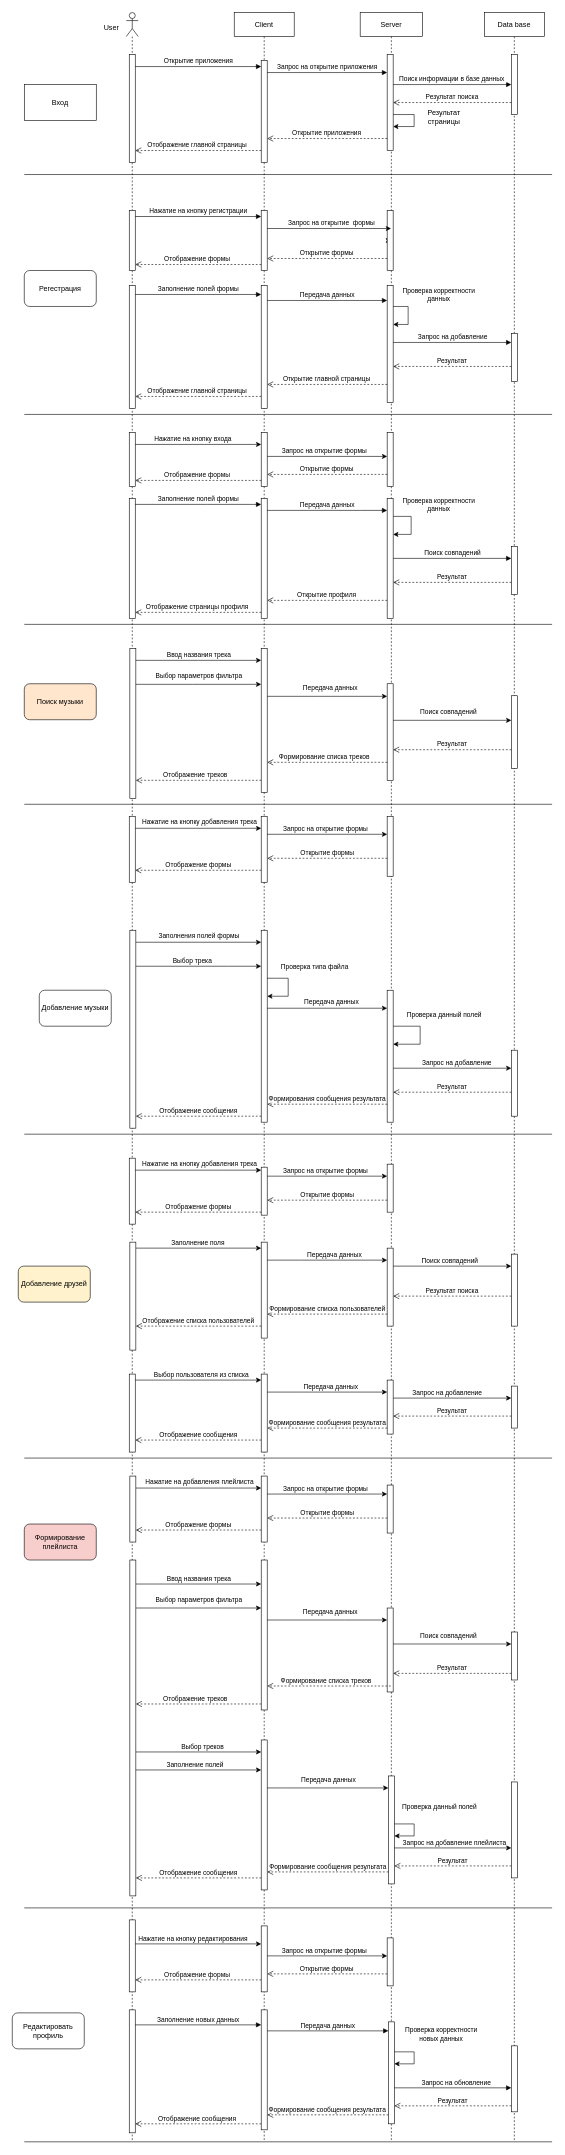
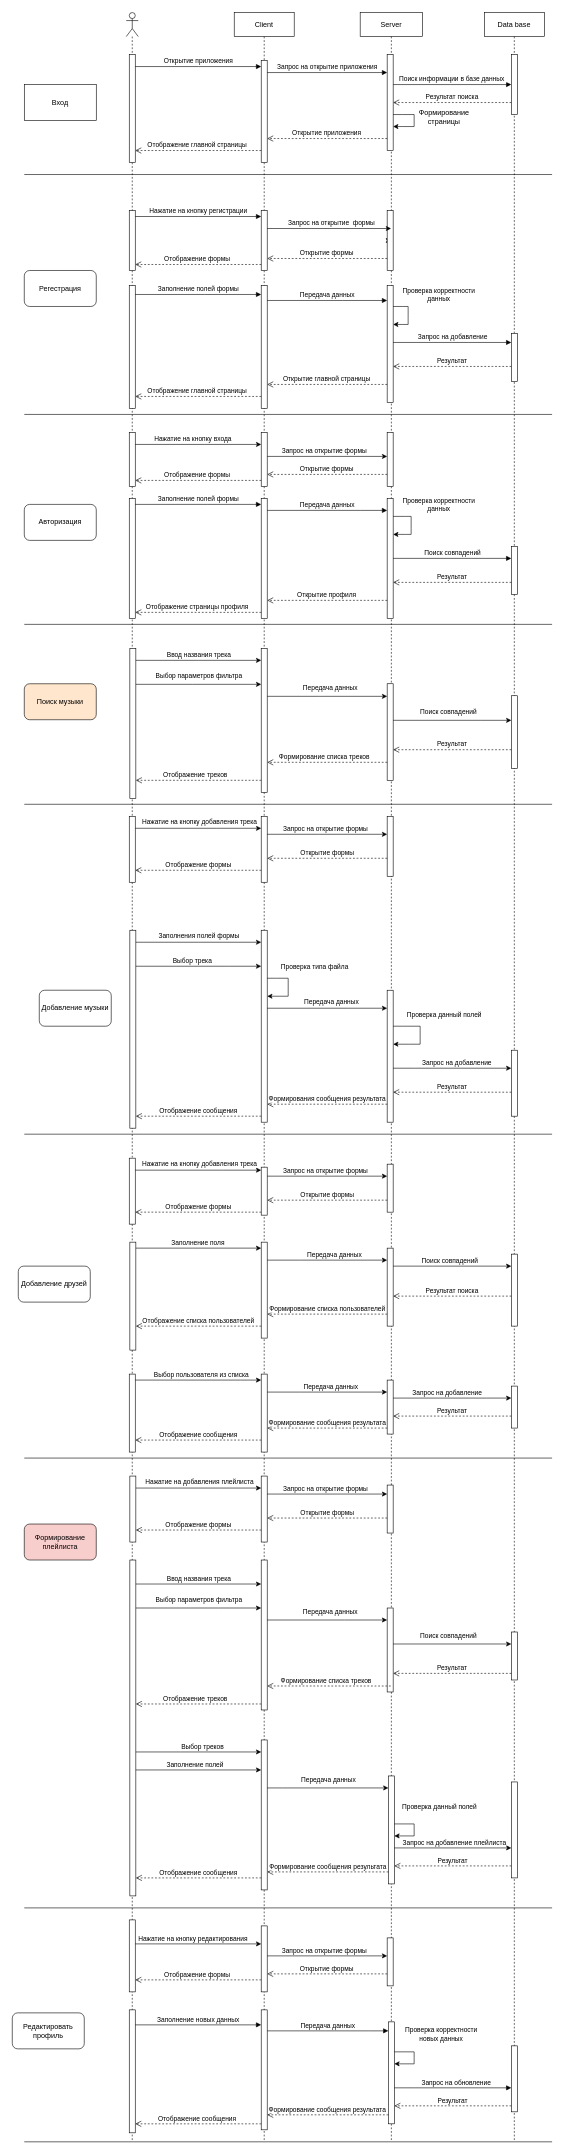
(111, 27) -> none
(444, 117) -> (444, 117)
none -> (60, 522)
(54, 1284) -> (54, 1284)
